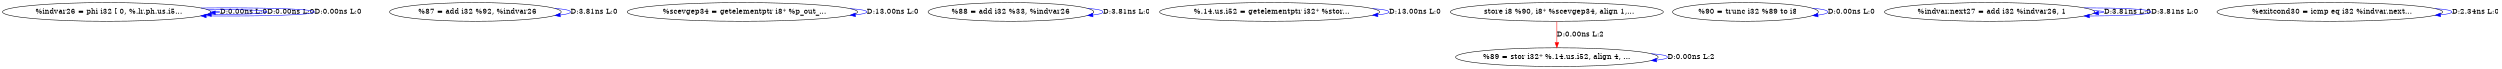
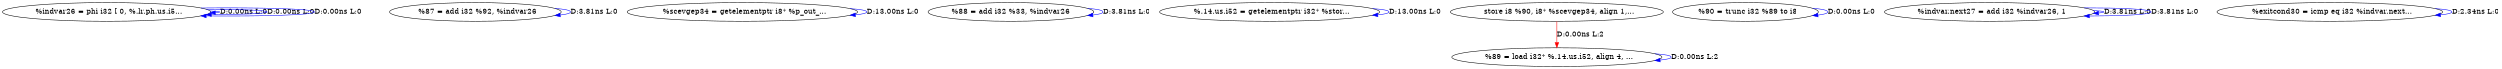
(1557, 57) -> (1557, 57)
